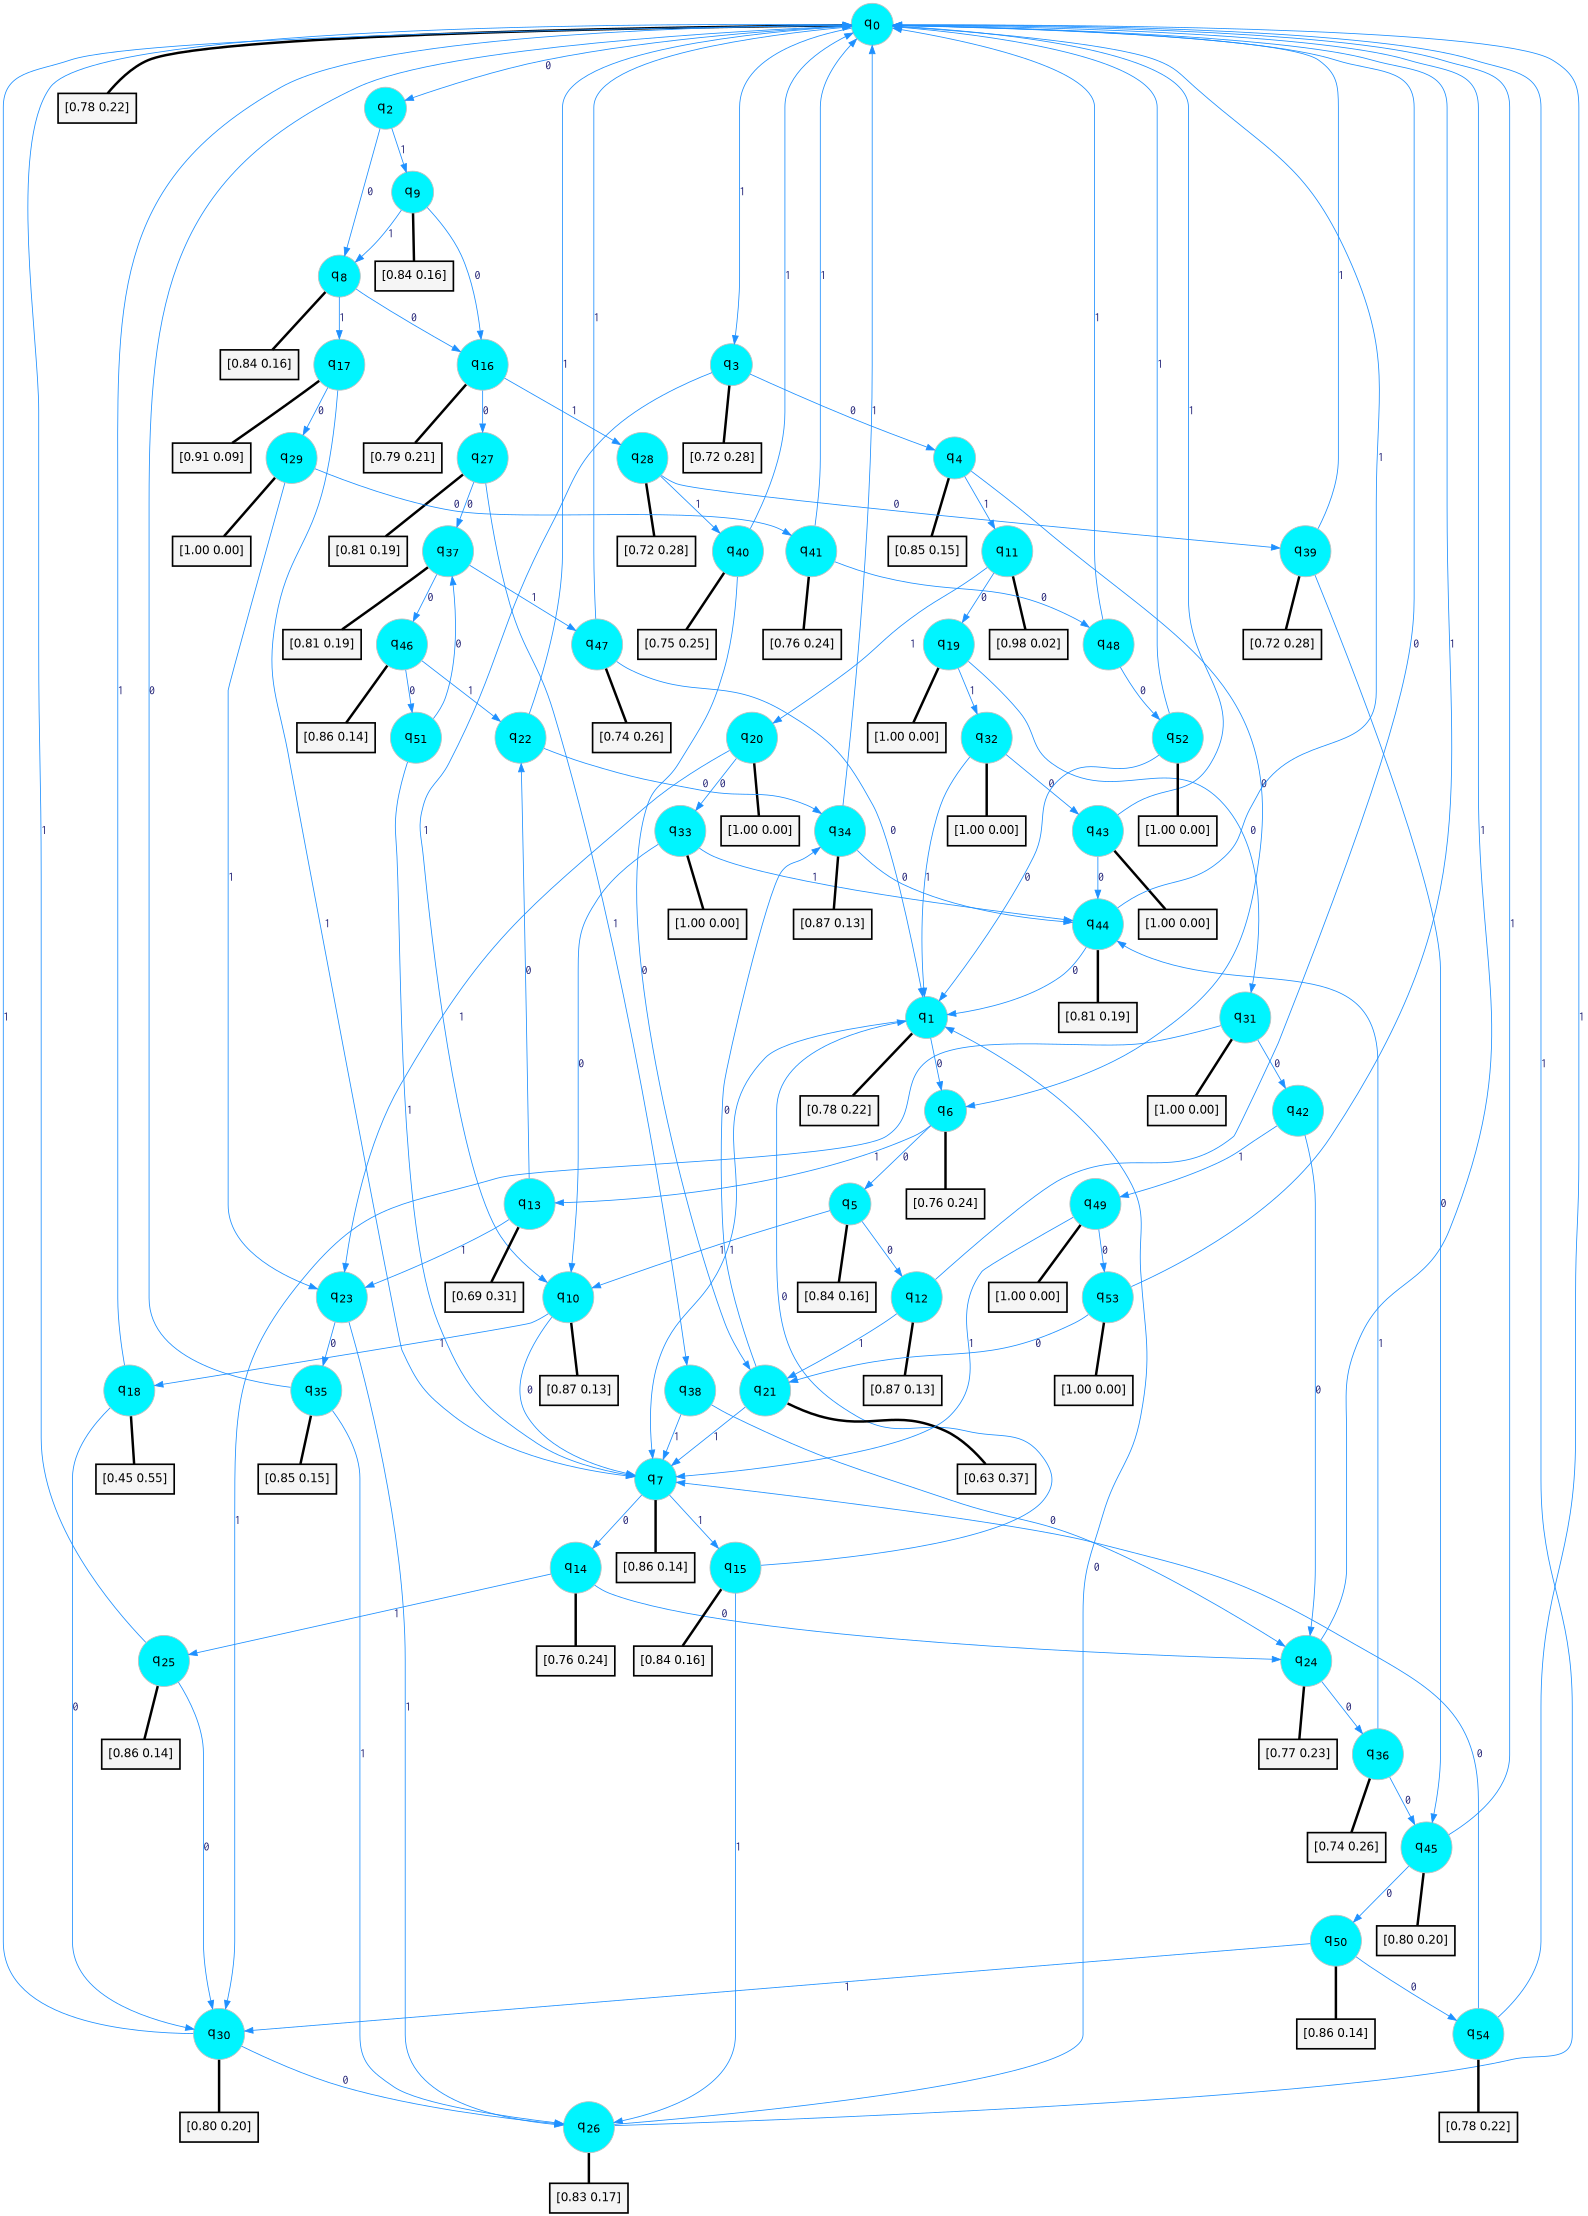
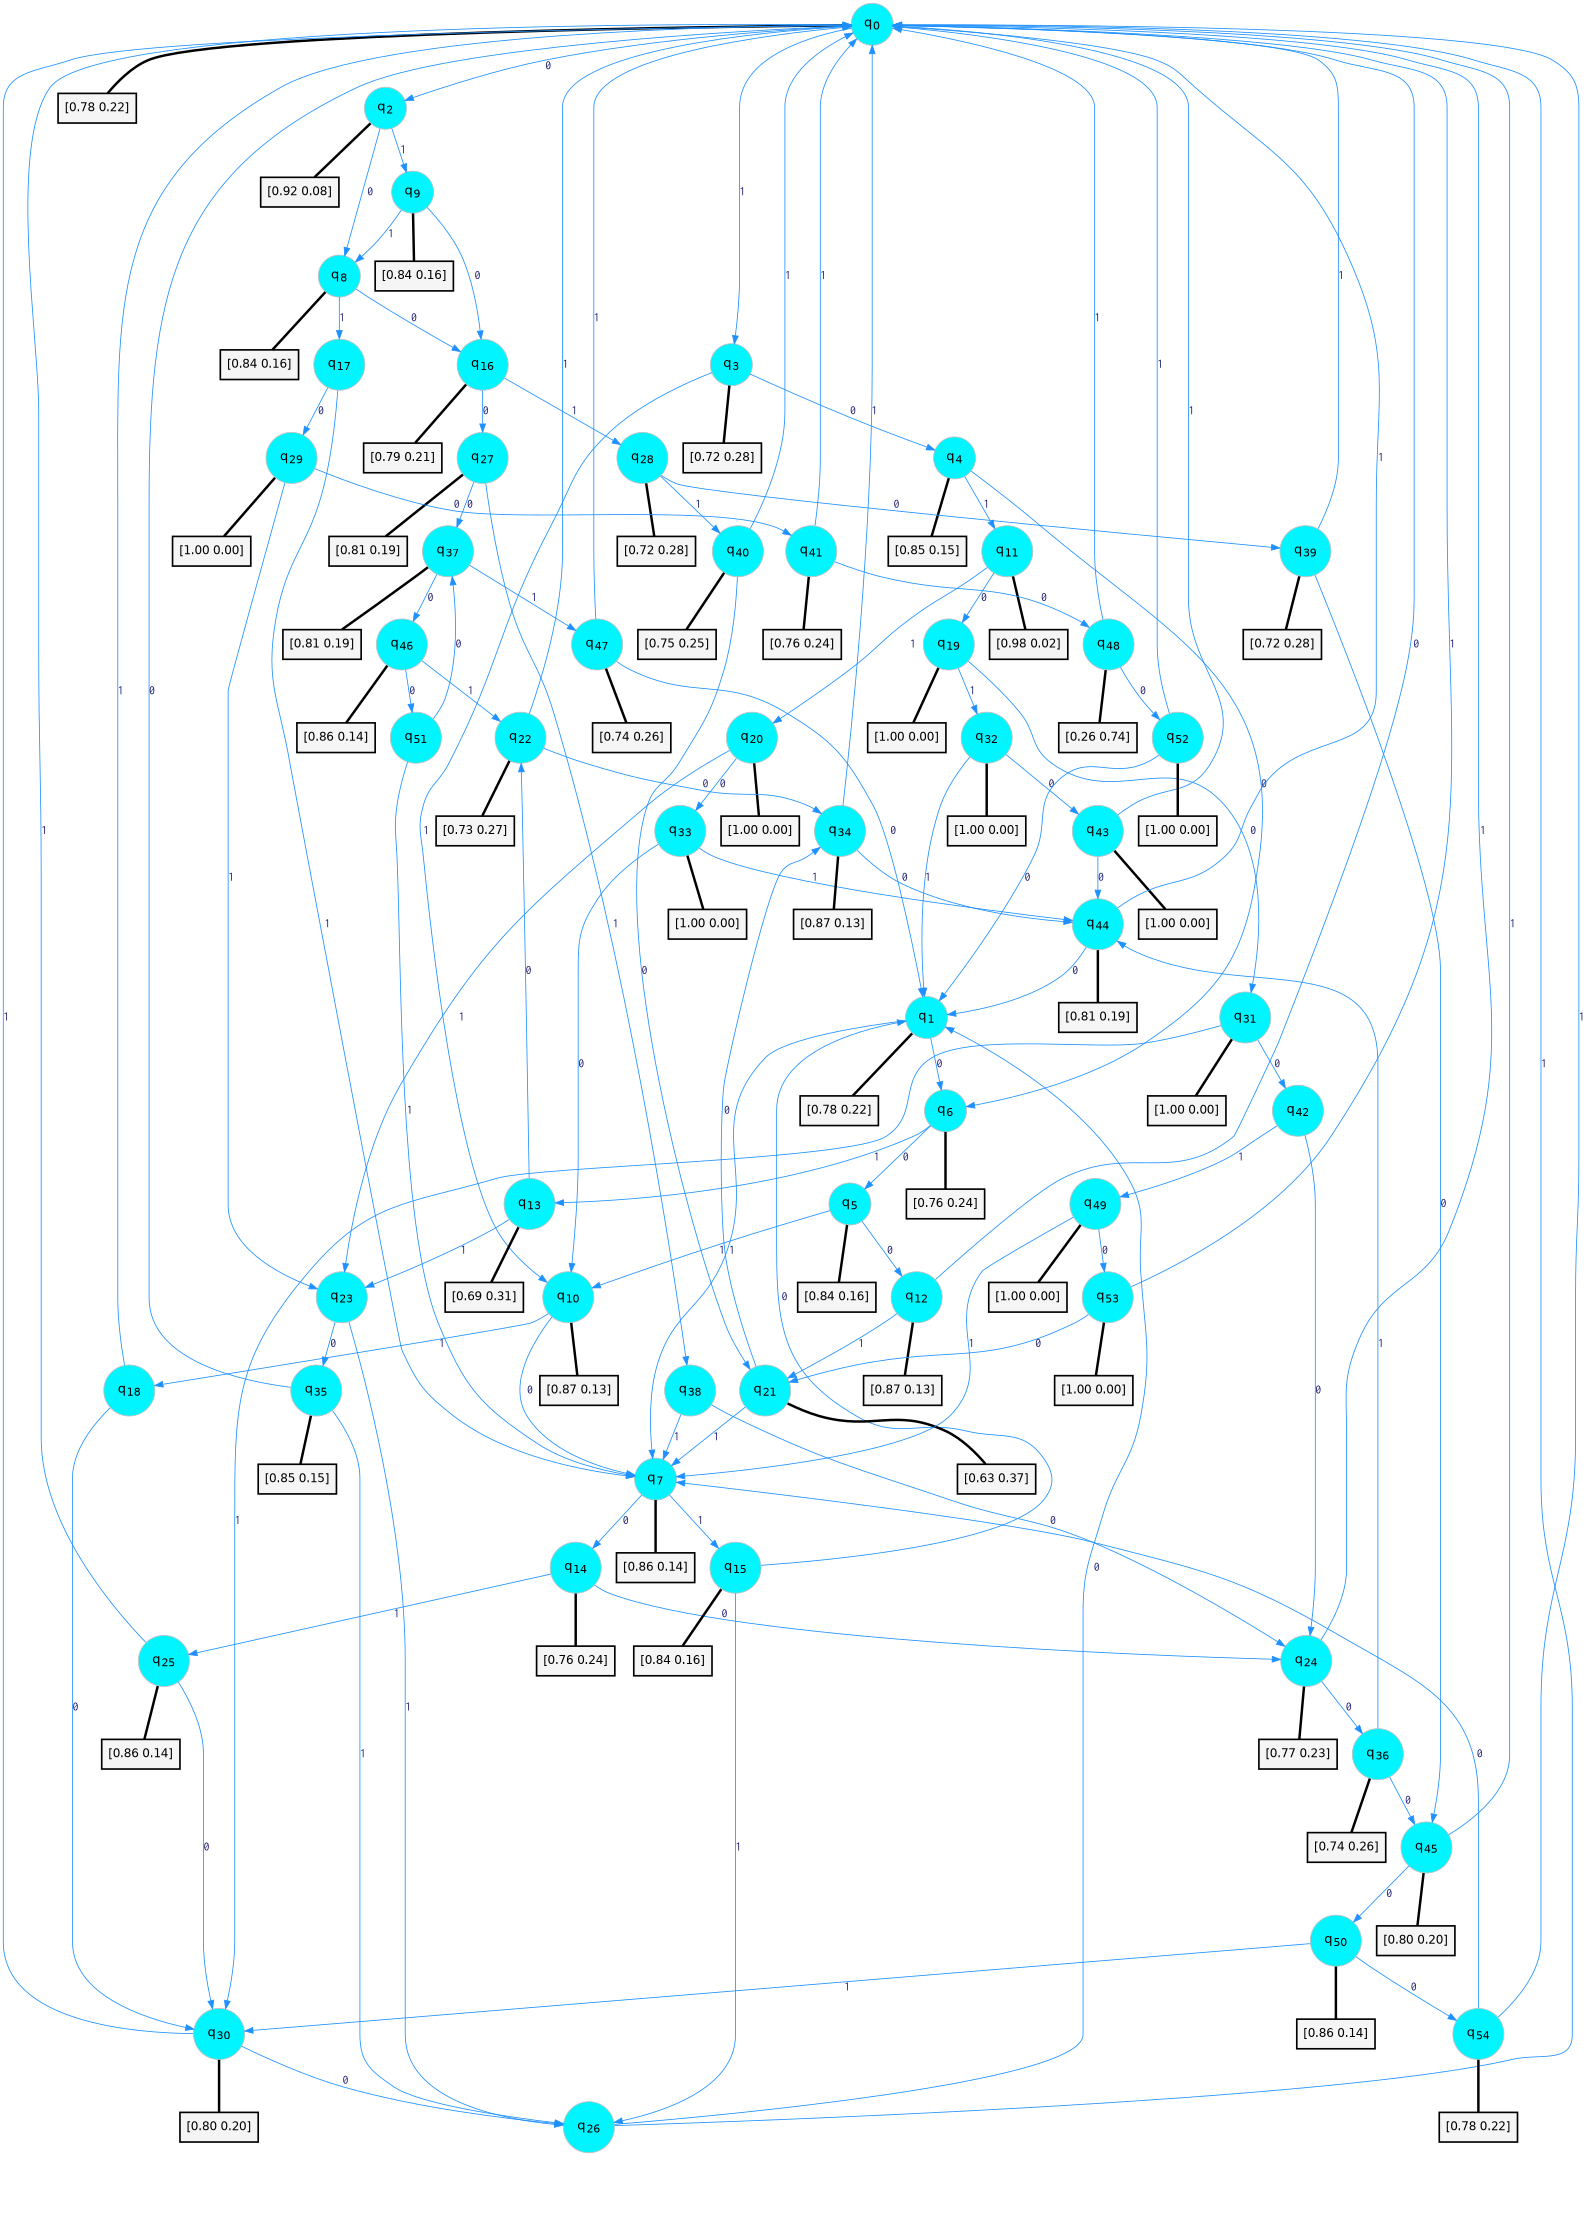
none -> (300, 192)
(212, 458) -> none
none -> (1098, 738)
none -> (475, 831)
(135, 1479) -> none
(589, 2198) -> none
